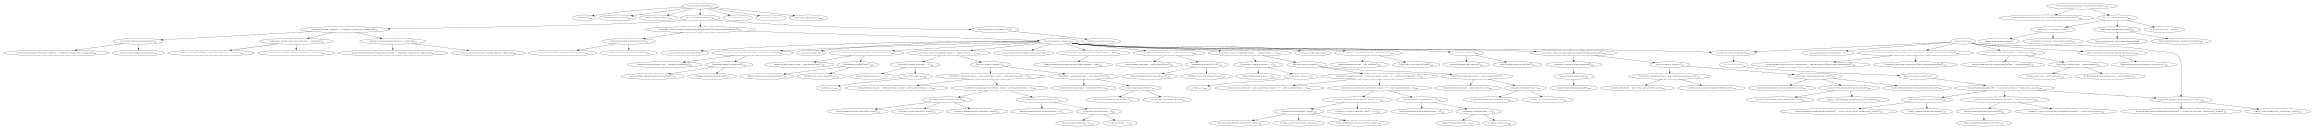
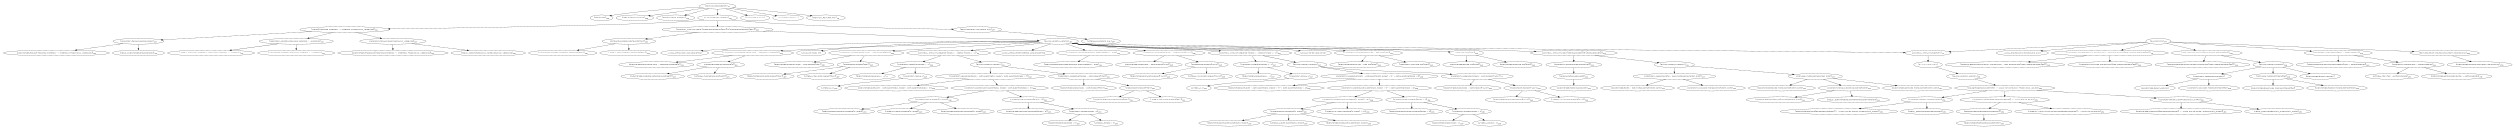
(2096, 46) -> (2180, 47)
